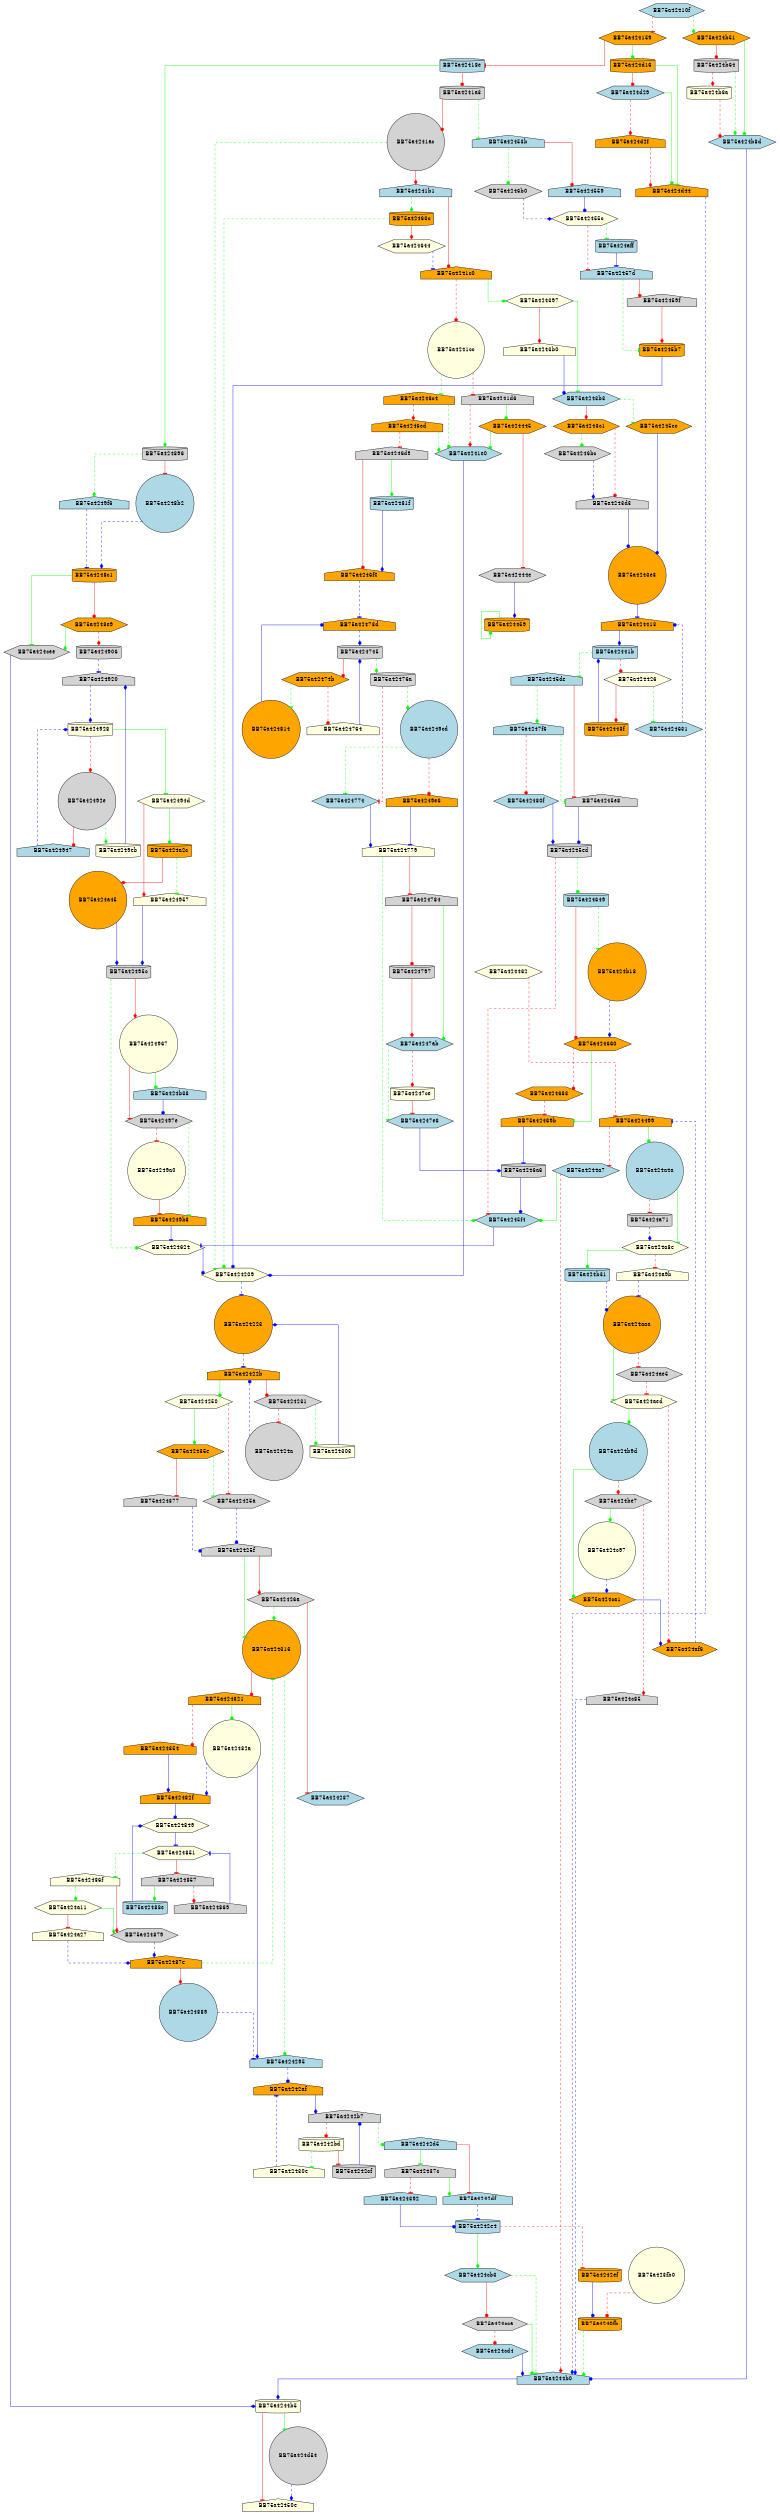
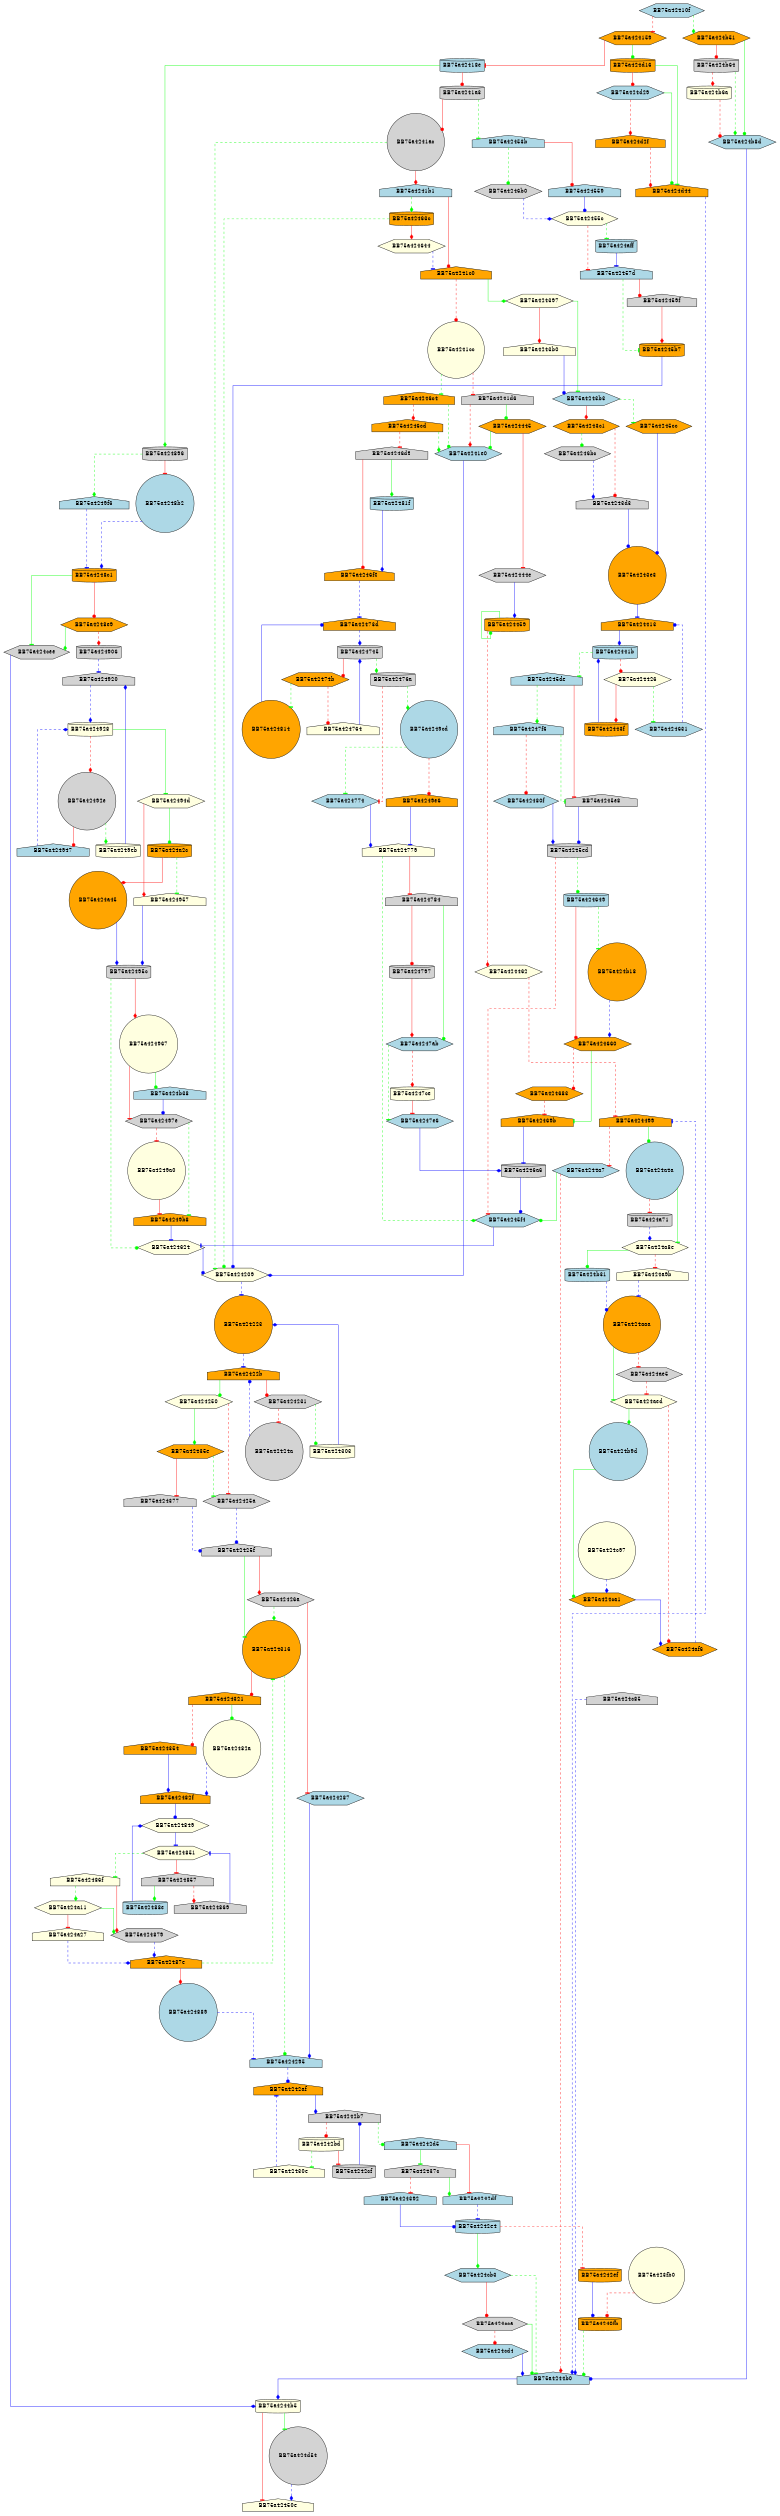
none -> (488, 797)
(618, 1501) -> none
(257, 1909) -> (309, 1929)
